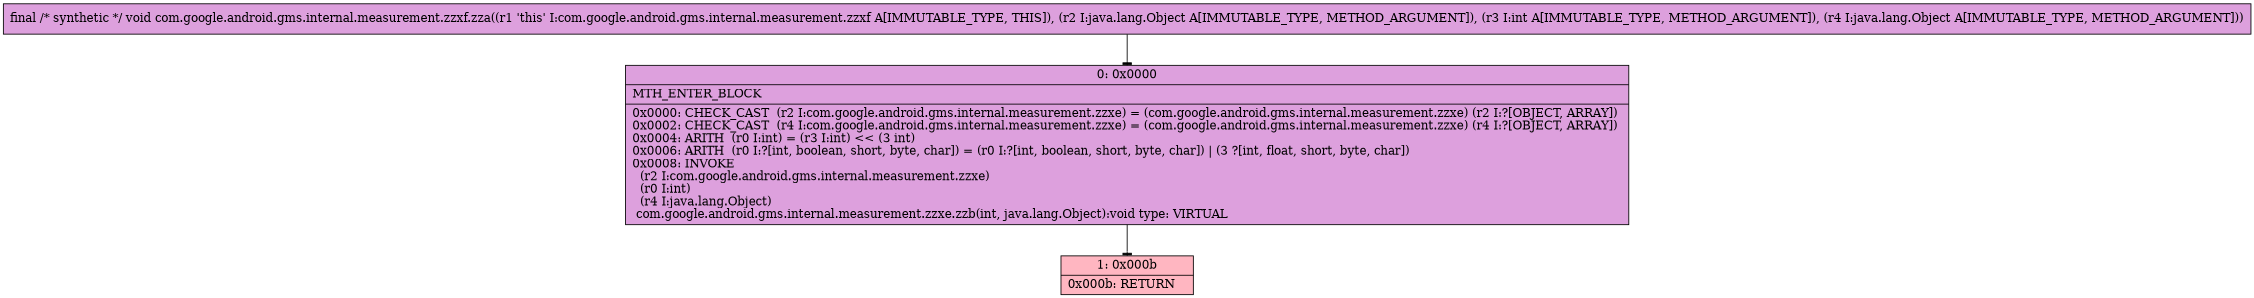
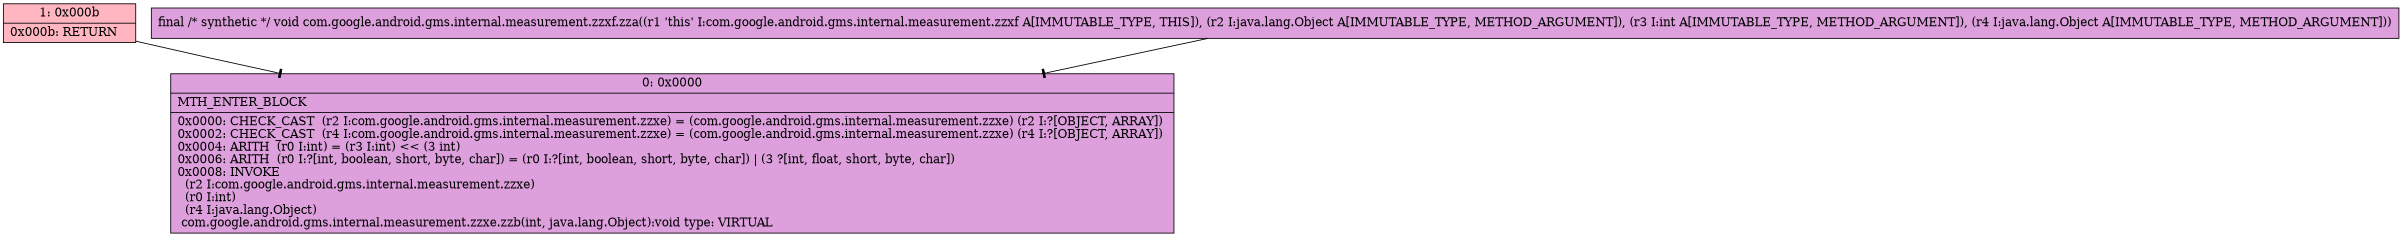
(1127, 238) -> (207, 57)
